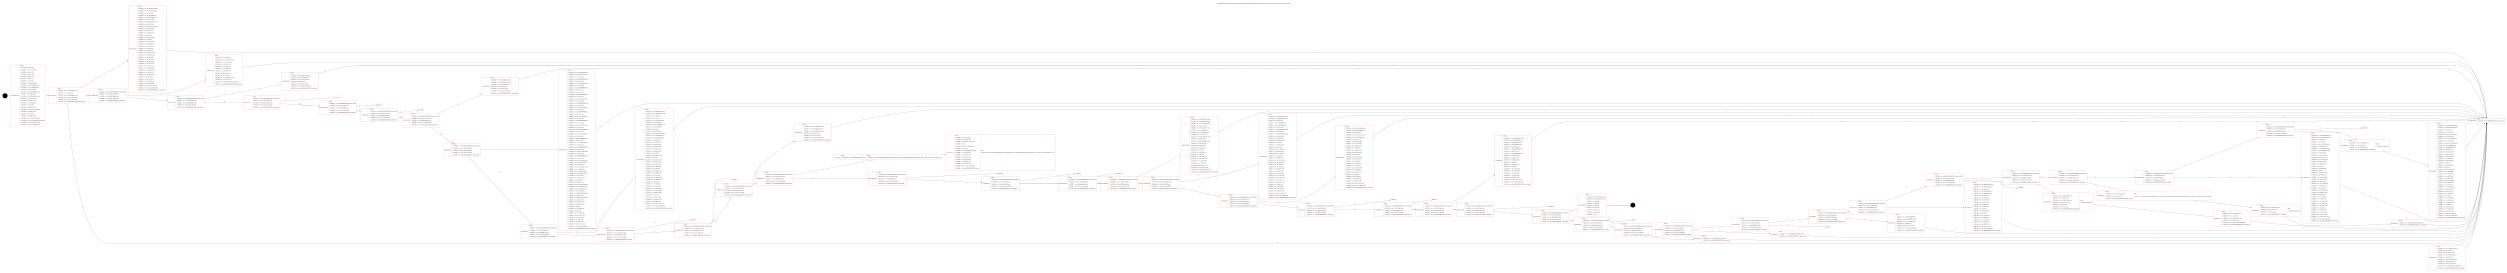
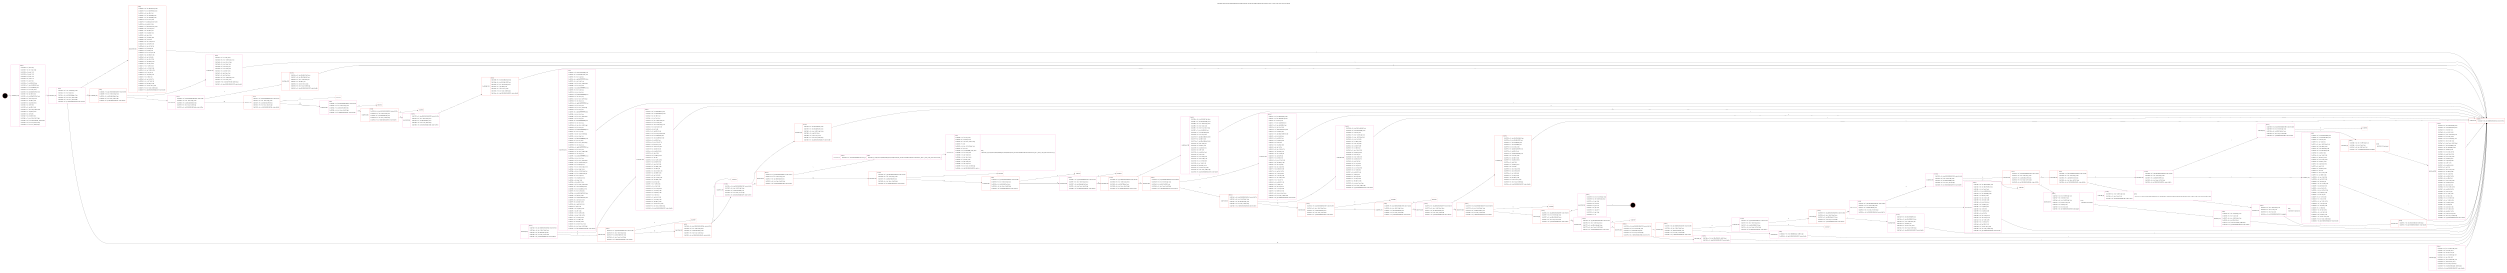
(462, 150) -> none
